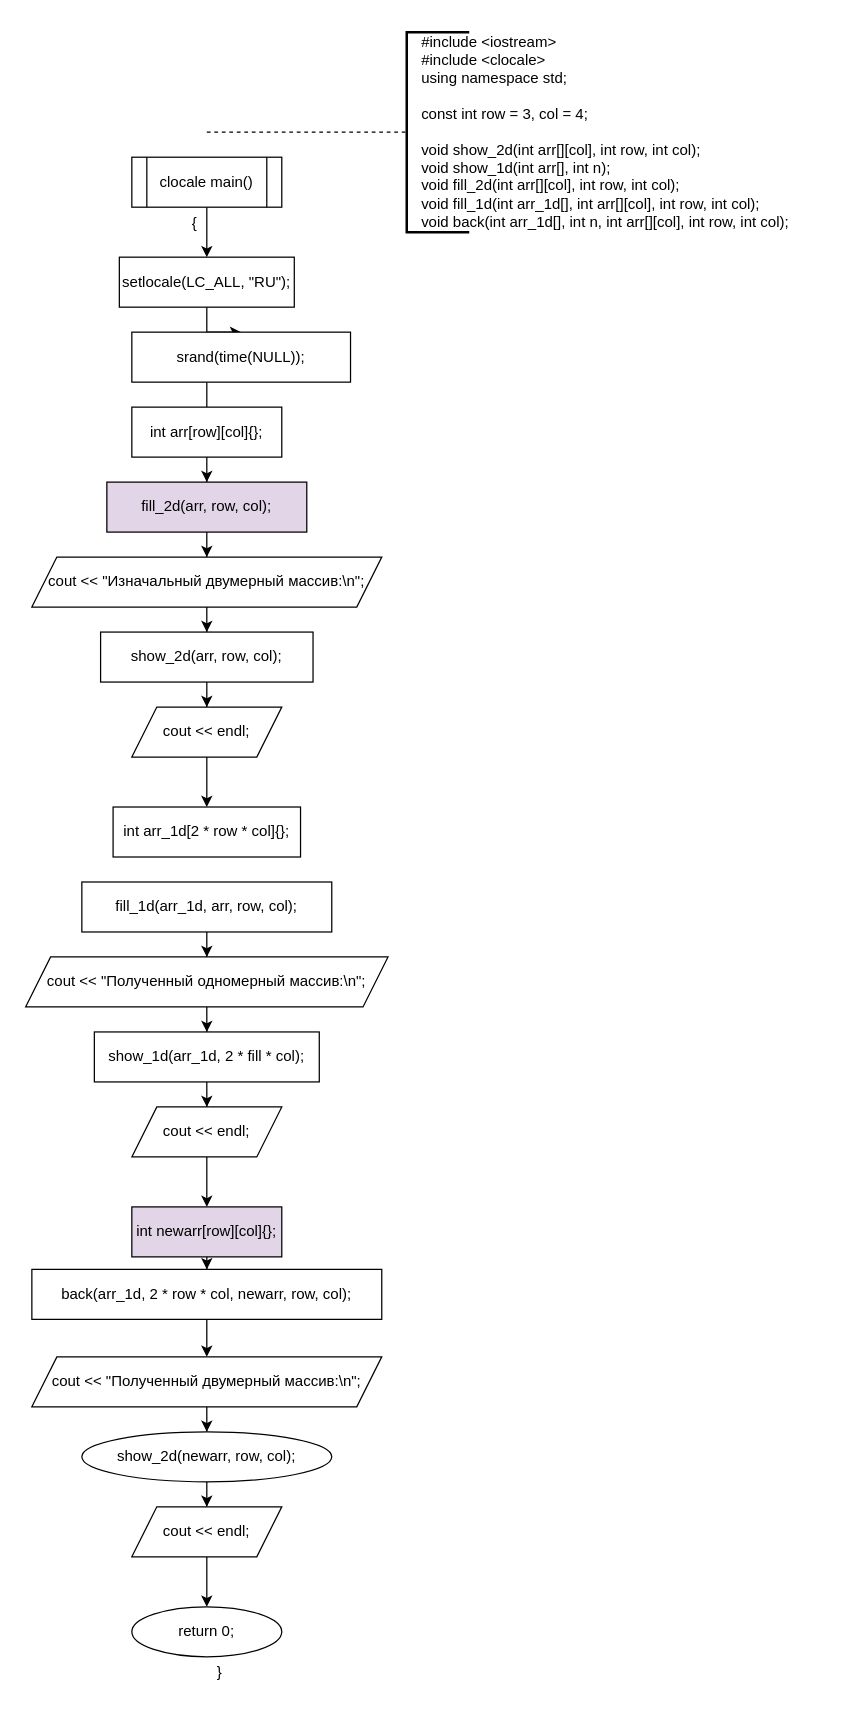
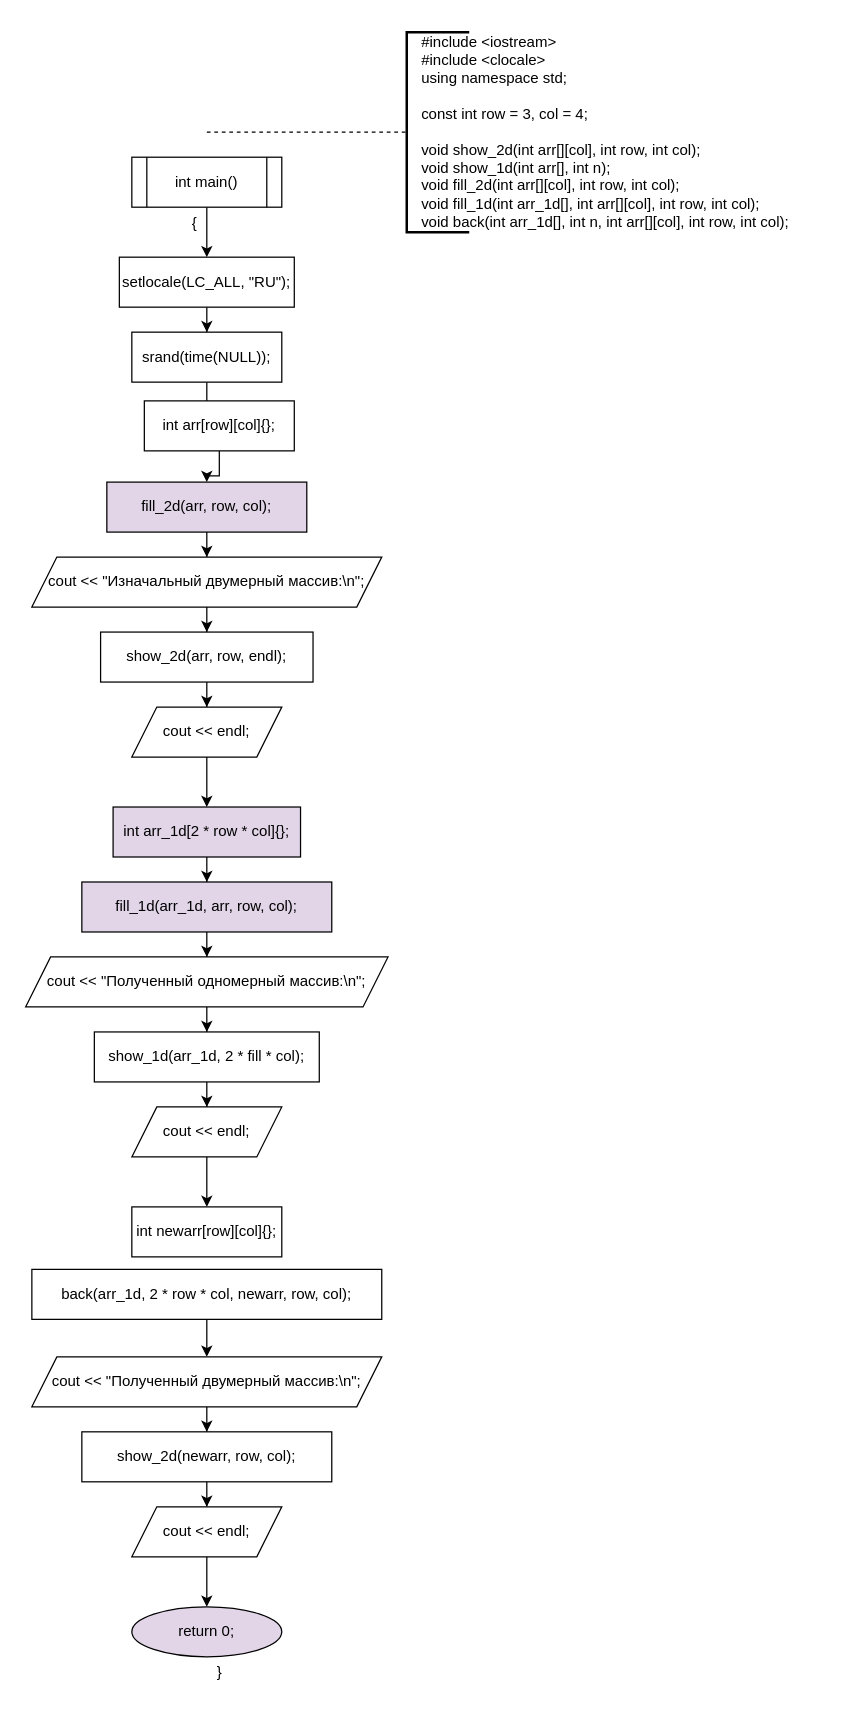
(207, 182) -> (207, 182)
(241, 357) -> (207, 357)
(207, 432) -> (219, 426)
(207, 657) -> (207, 657)
(207, 832) -> (207, 832)
none -> (207, 874)
(207, 907) -> (207, 907)
(207, 1232) -> (207, 1232)
(207, 1263) -> none
(207, 1457) -> (207, 1457)
(207, 1632) -> (207, 1632)
